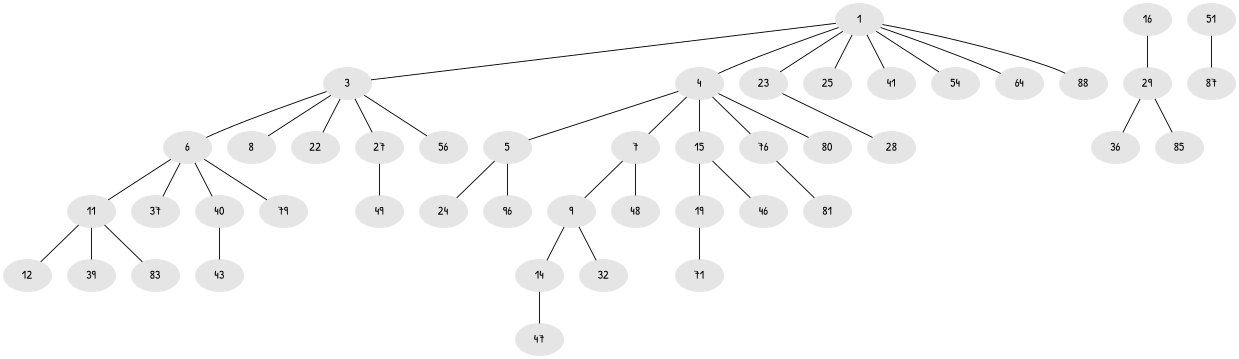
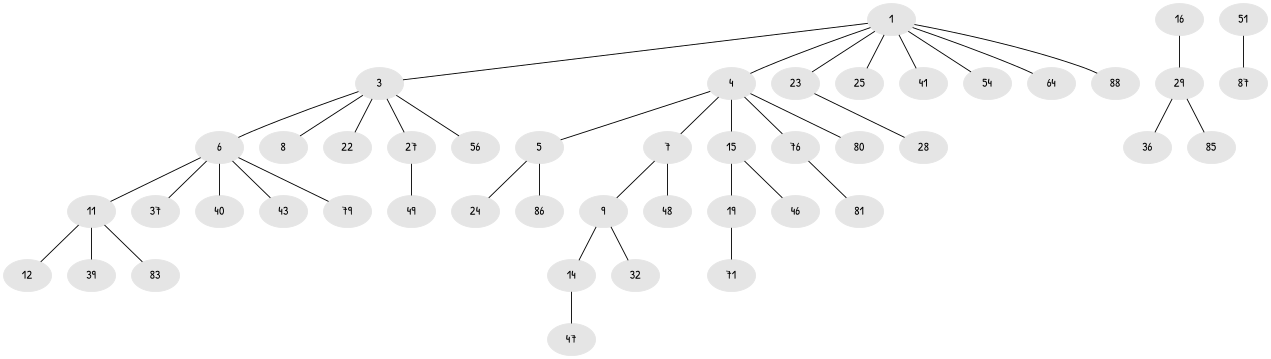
(508, 212) -> (540, 212)
(220, 244) -> (251, 179)
